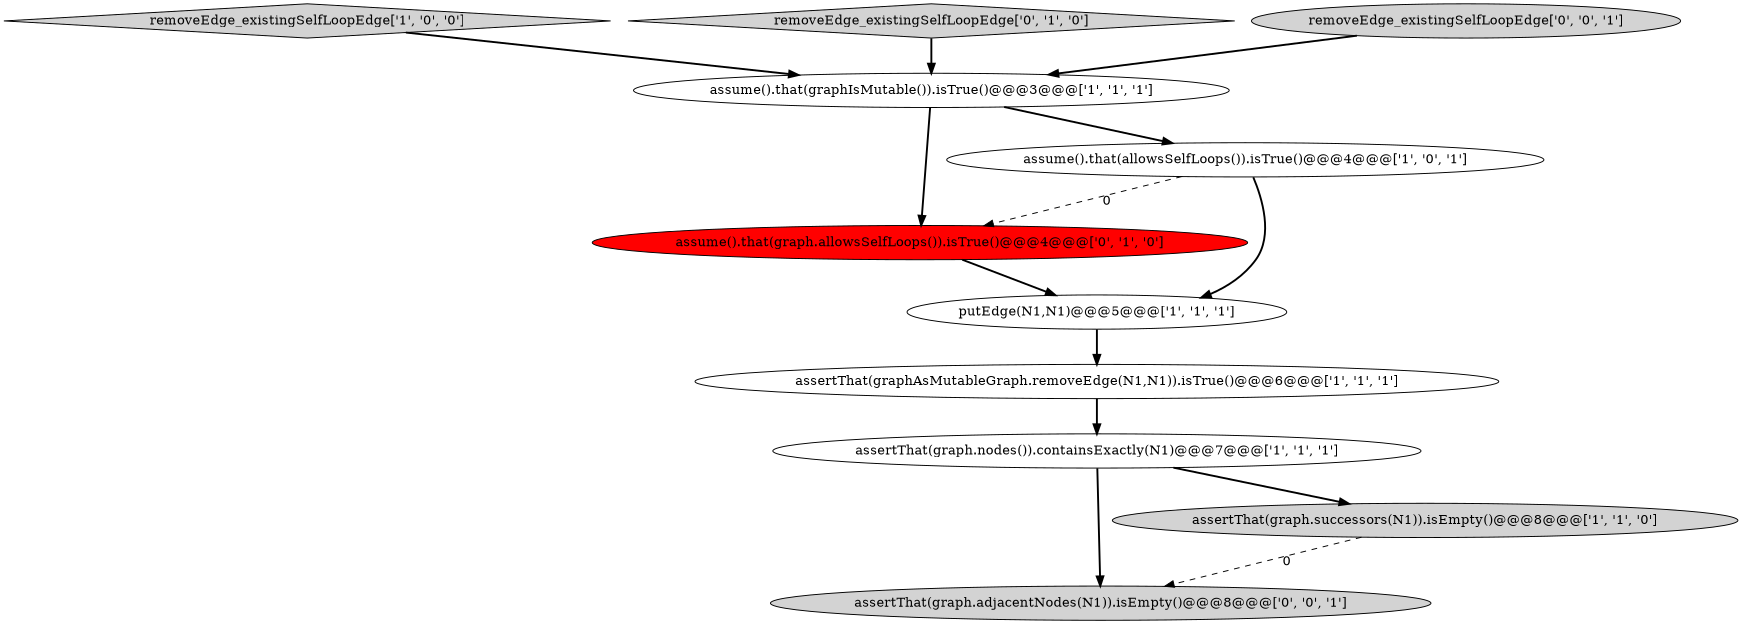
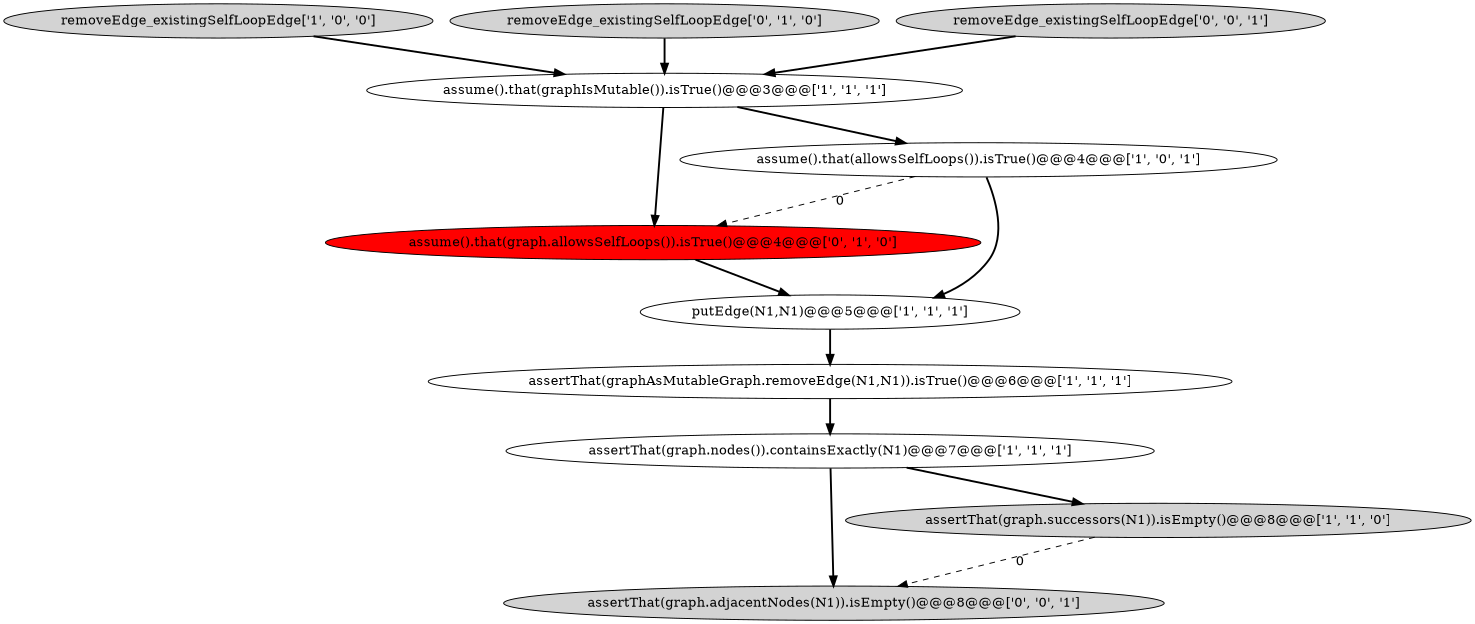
(307, 21) -> (218, 21)
(931, 21) -> (665, 21)
